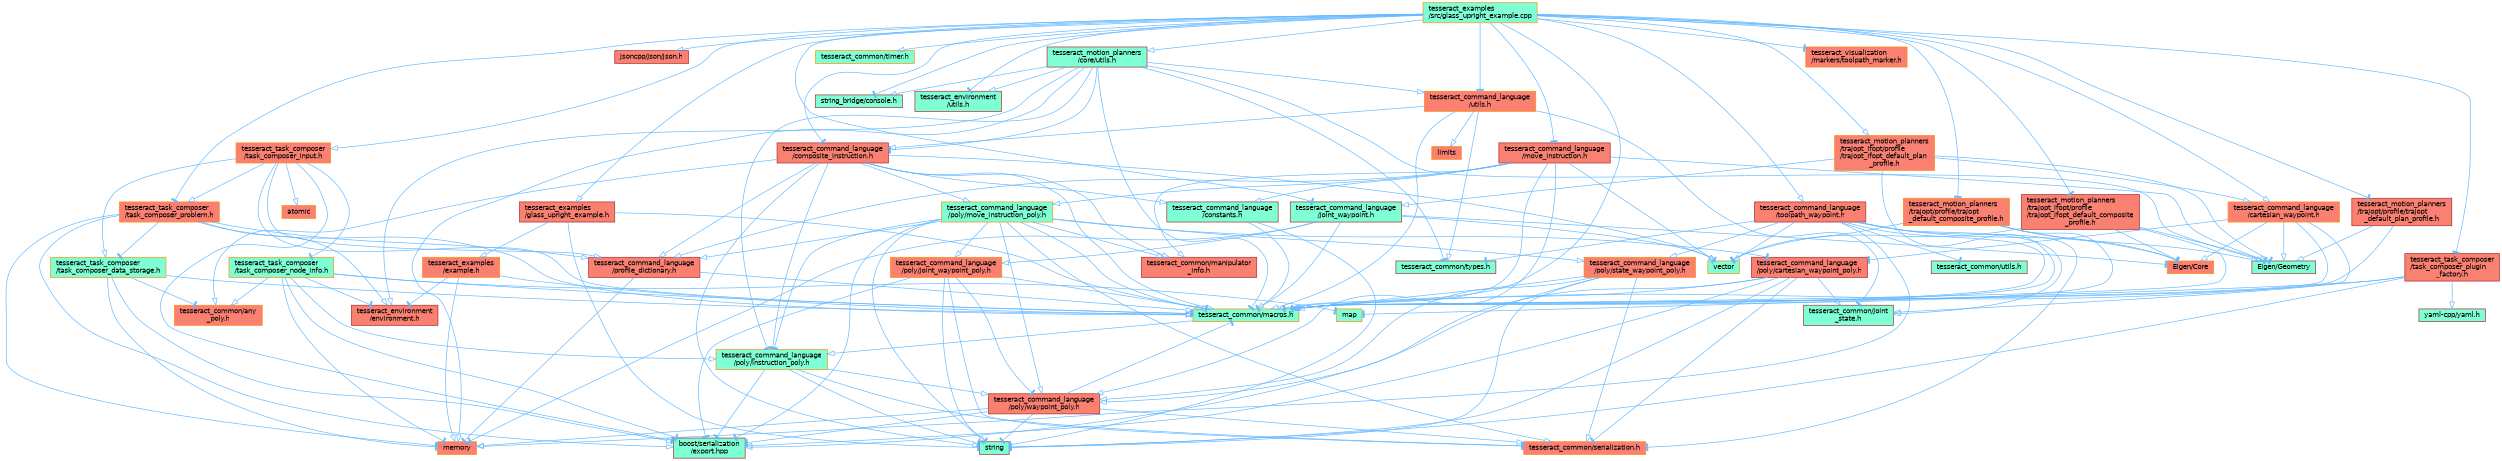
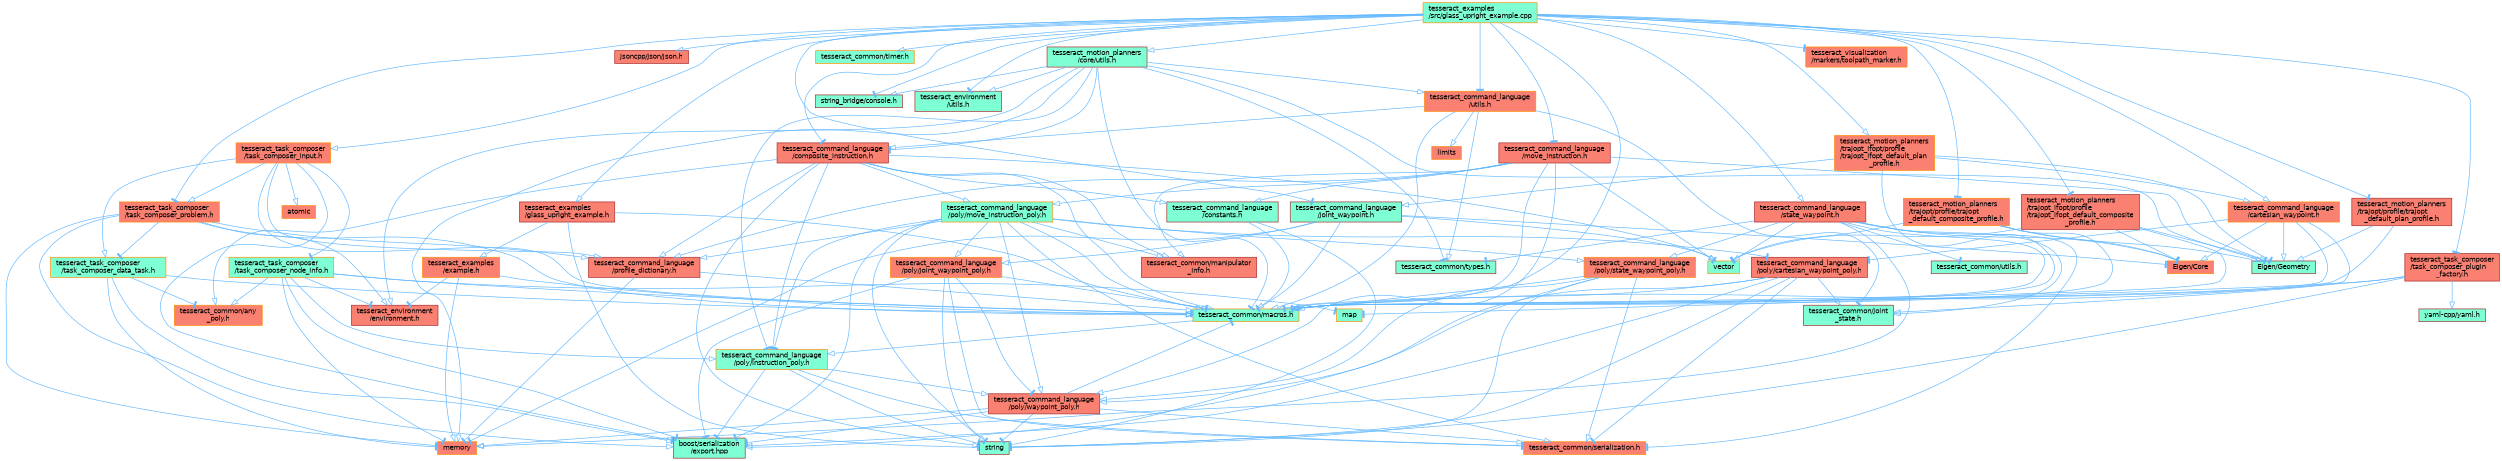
(1810, 212) -> (1810, 212)
(108, 267) -> (108, 267)
